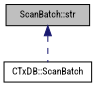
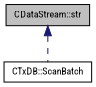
(48, 15) -> (48, 15)
